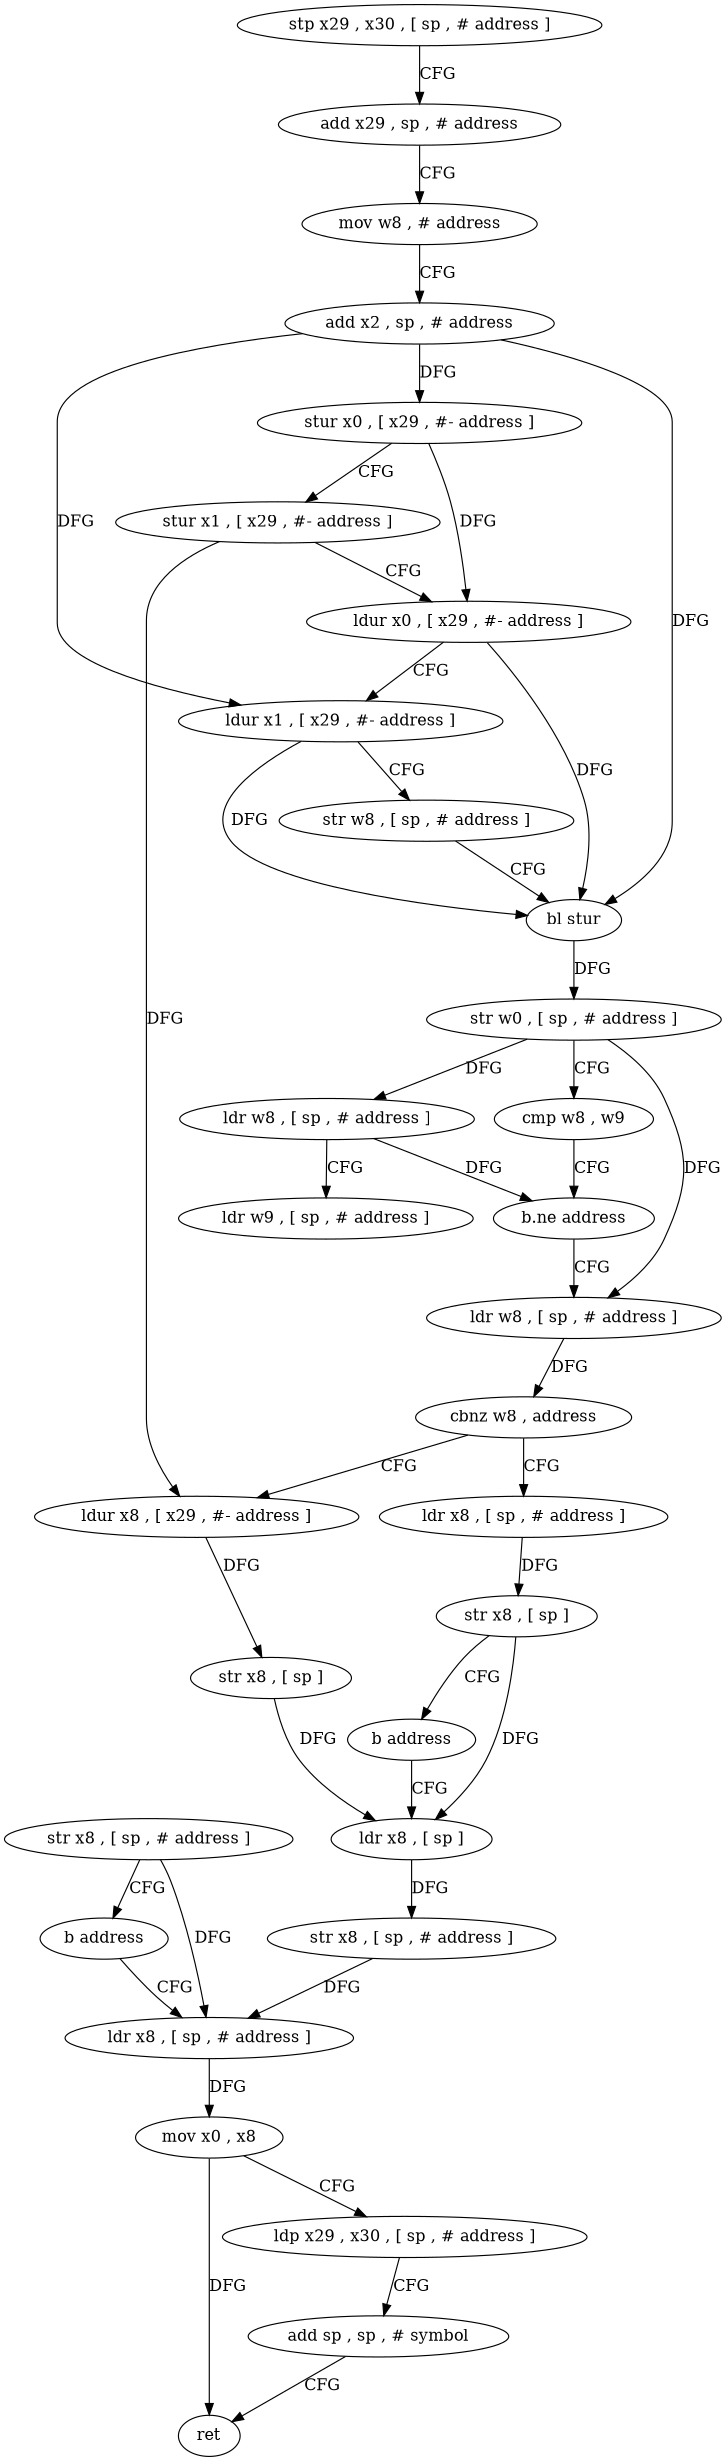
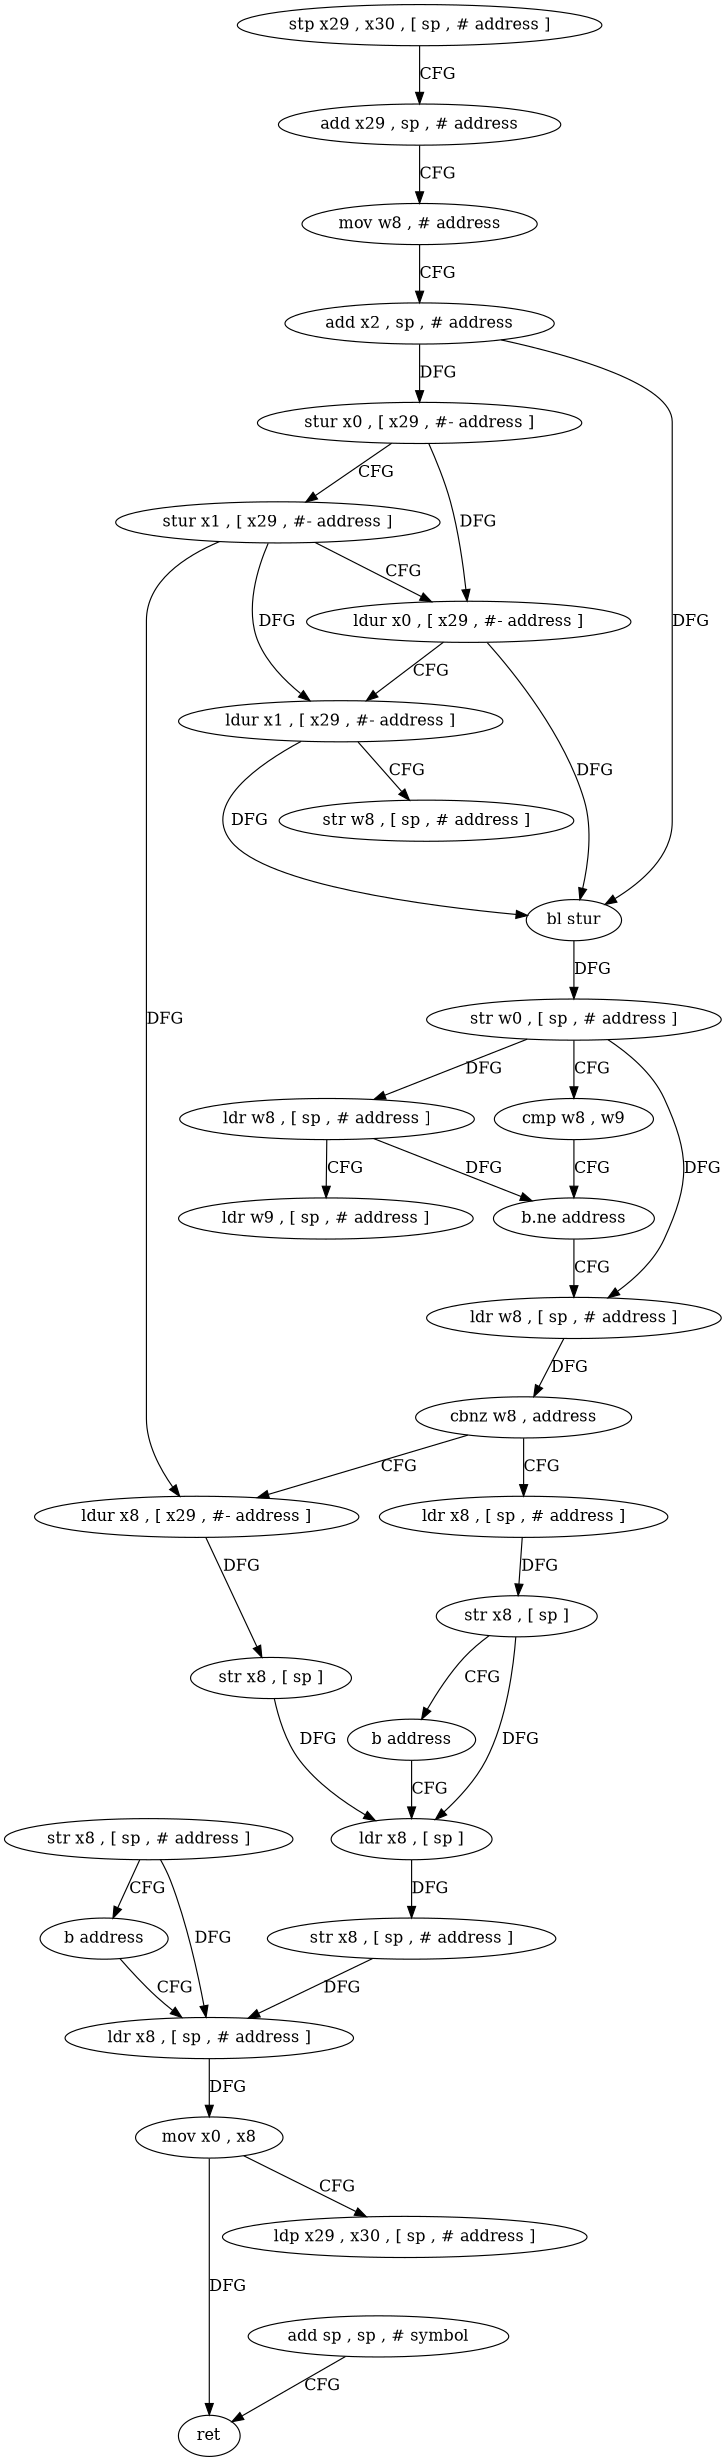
(57, 485) -> (254, 625)
(497, 869) -> none
(393, 2281) -> none
